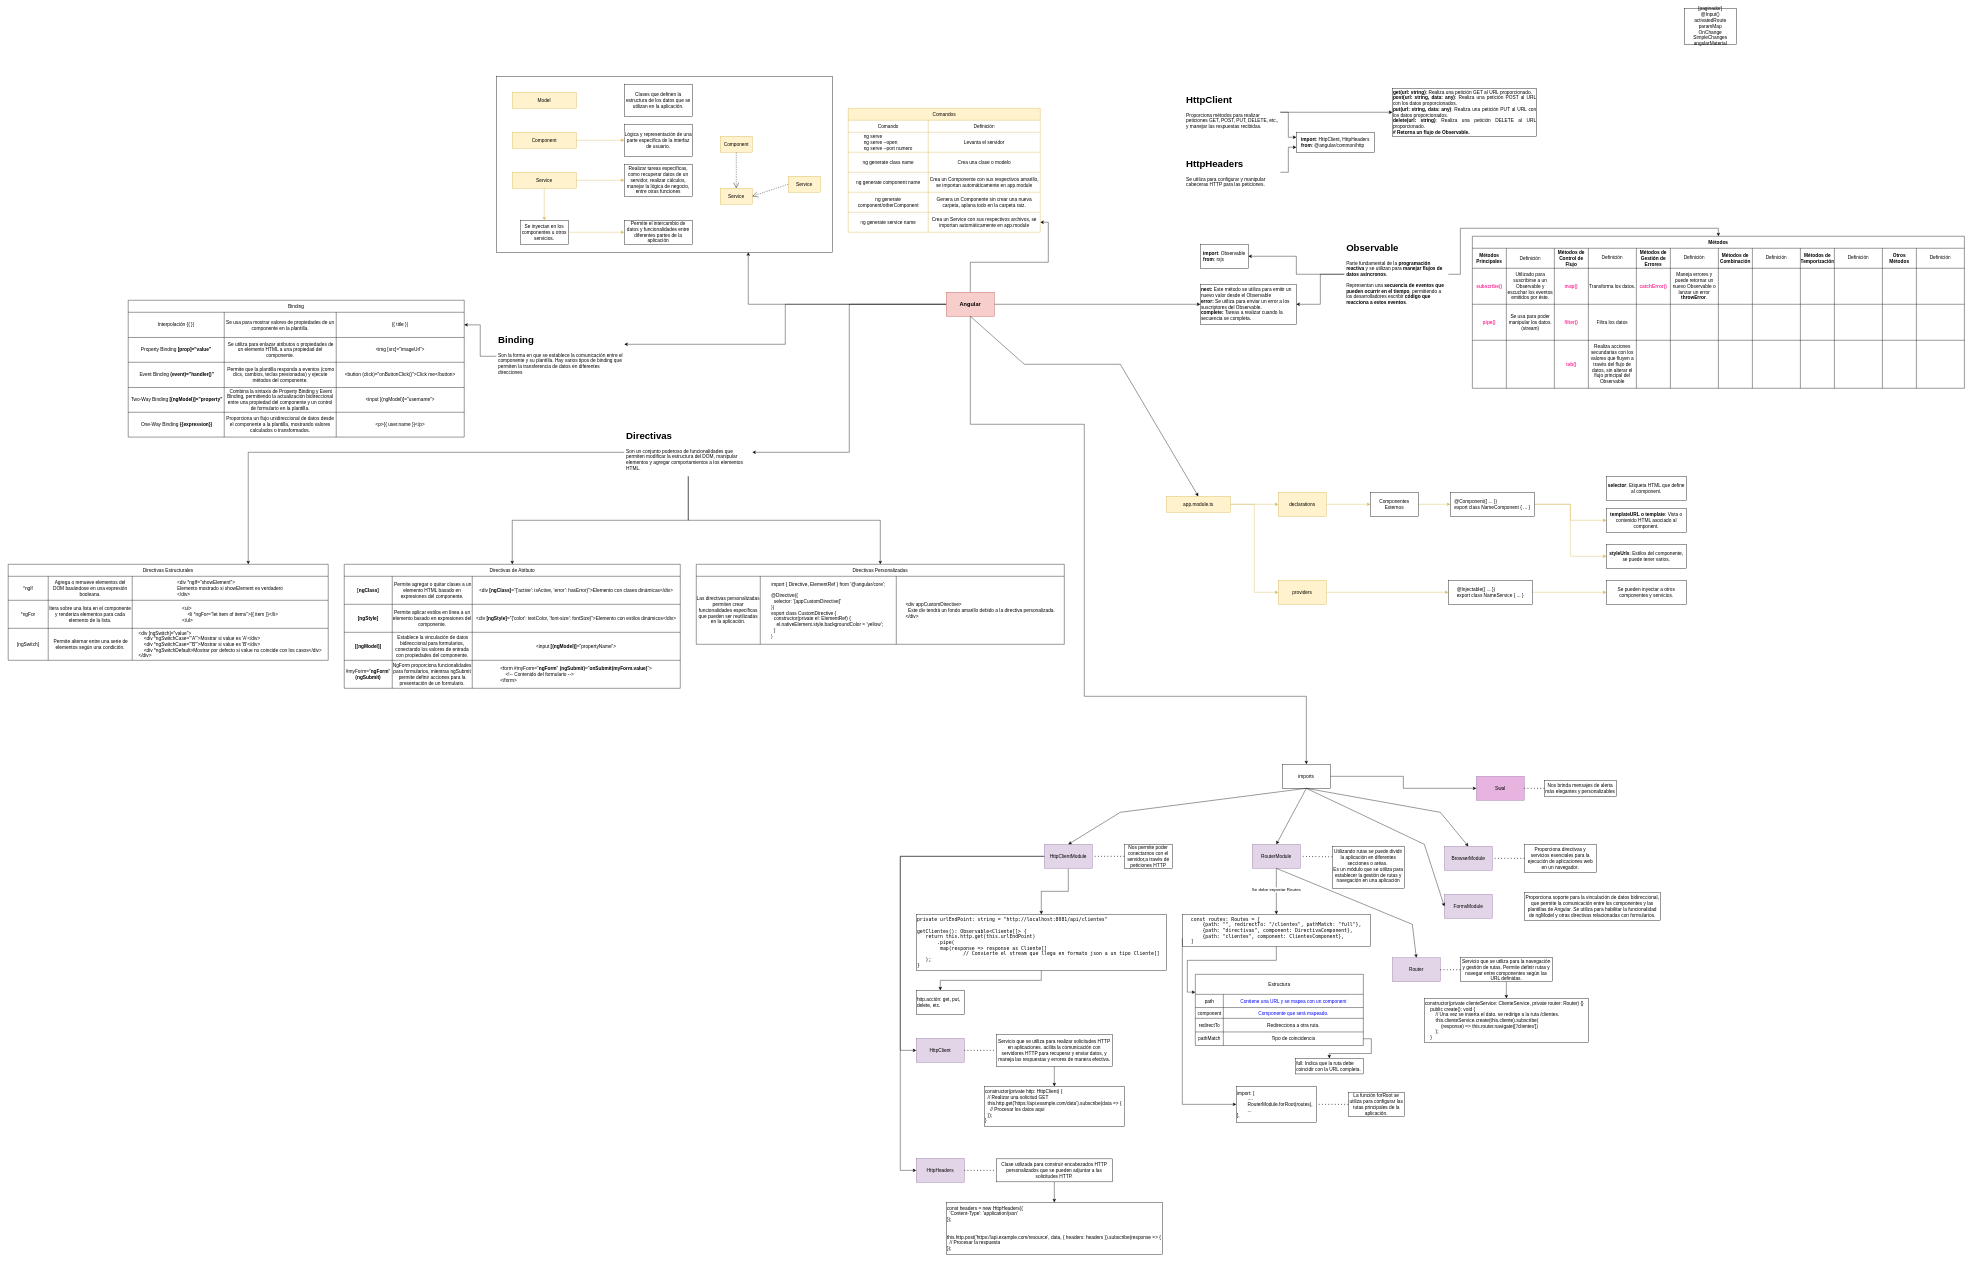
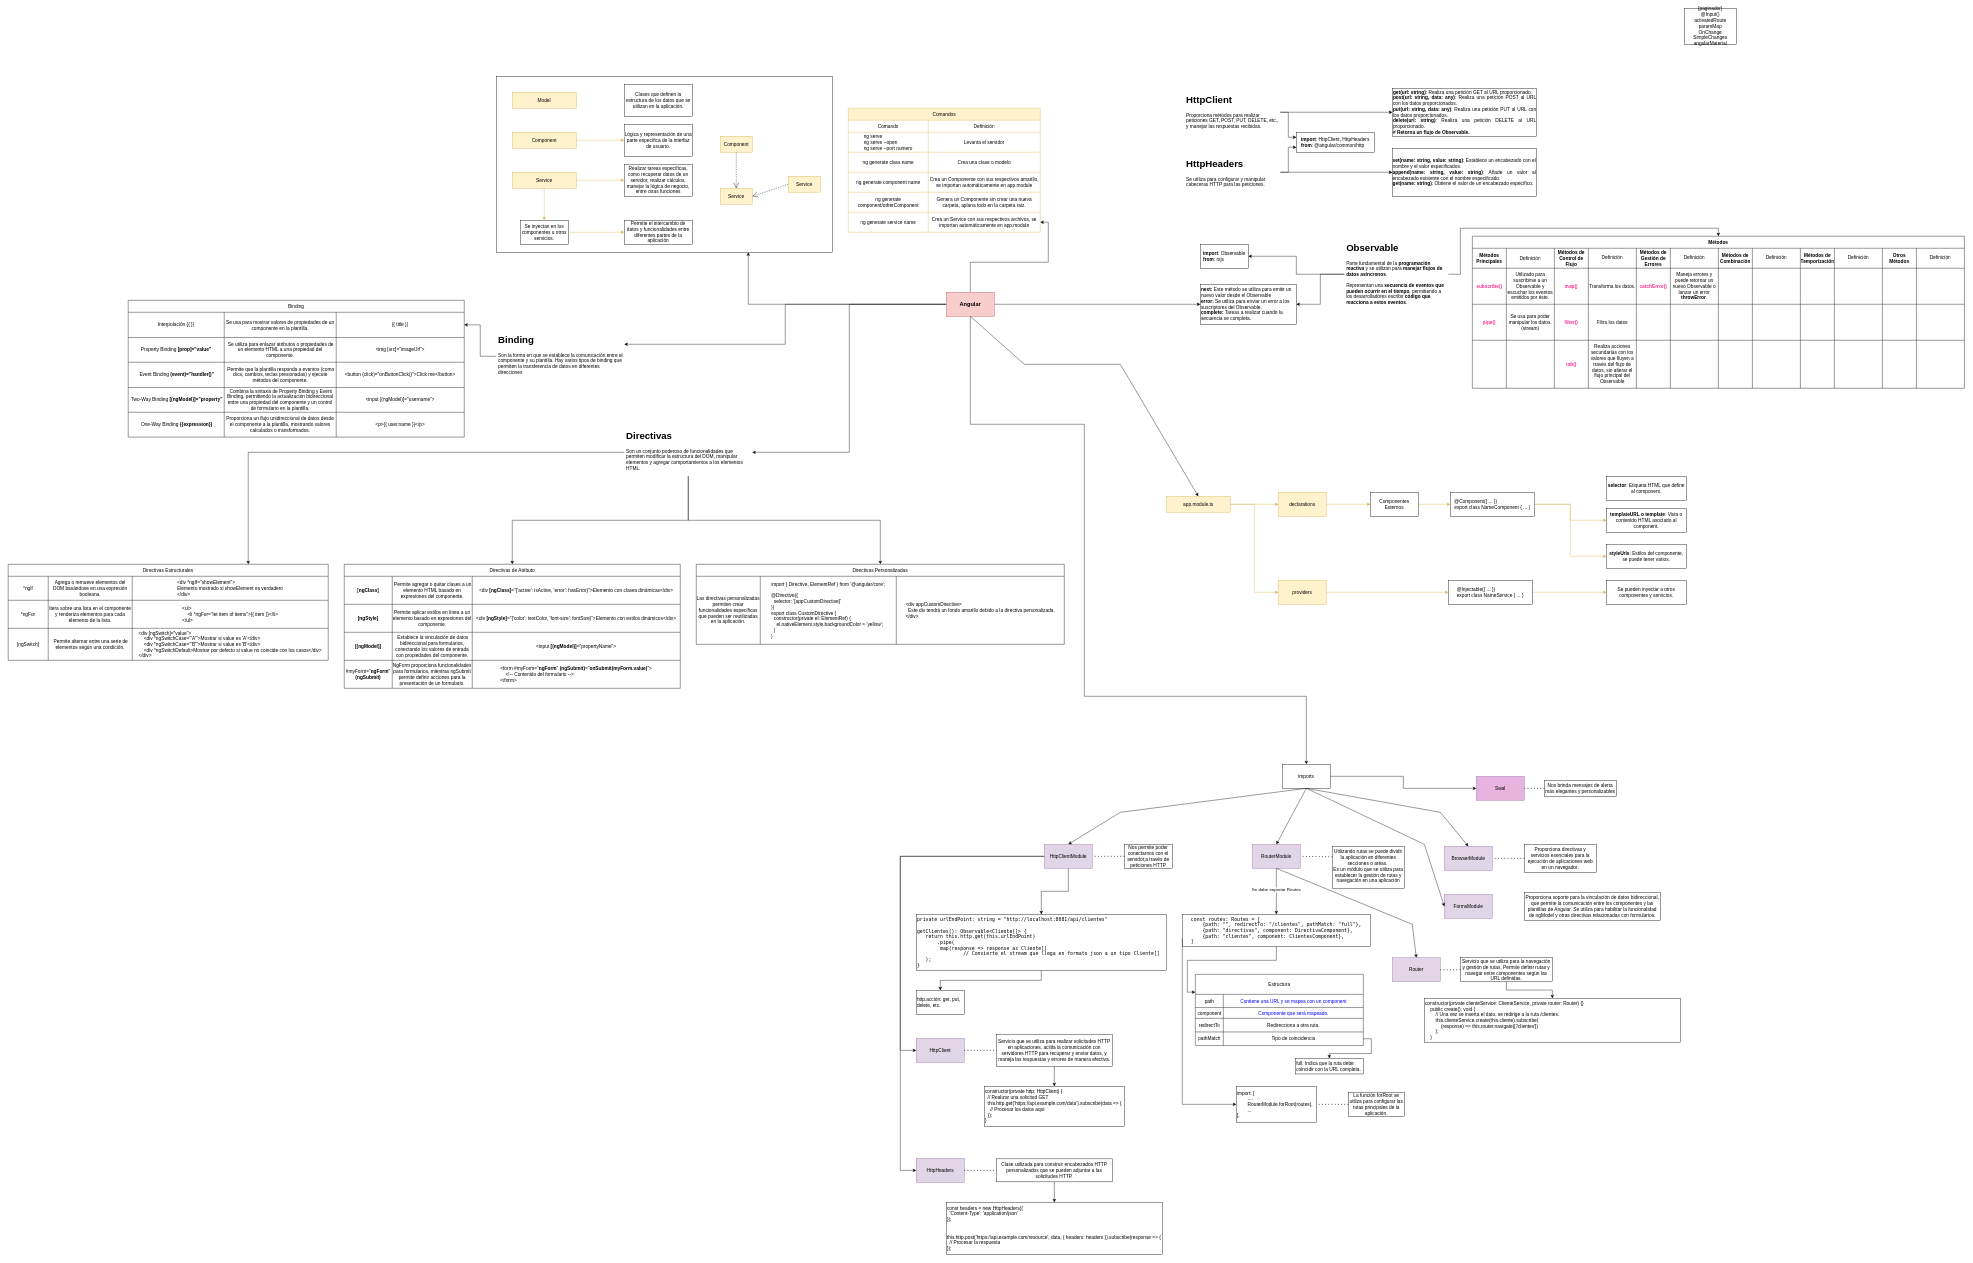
none -> (1388, 172)
none -> (1464, 172)
(1506, 1020) -> (1552, 1020)
